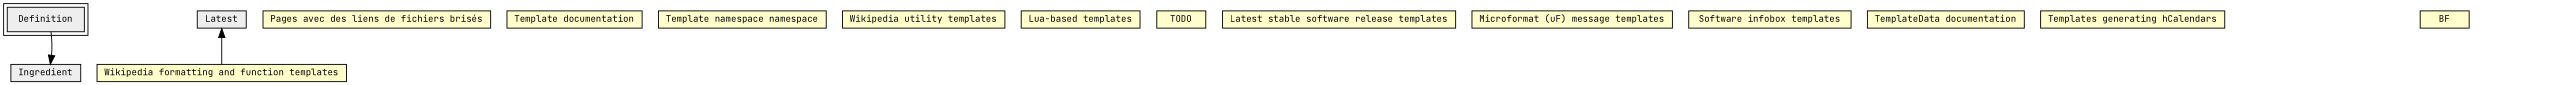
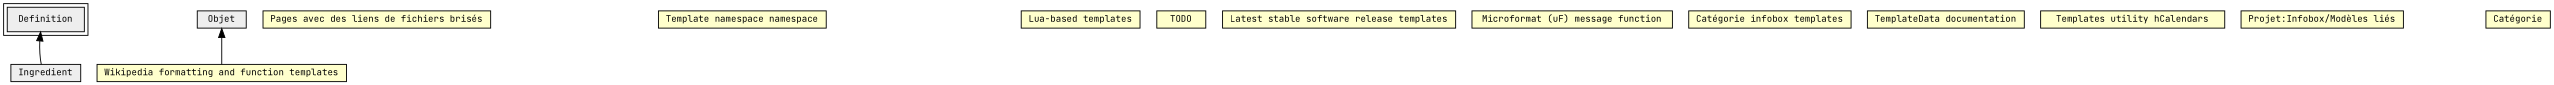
(222, 19) -> (222, 19)
(575, 19) -> none
(924, 19) -> none
(1572, 19) -> (1572, 19)
(1770, 19) -> (1770, 19)
(2133, 19) -> (2133, 19)
none -> (2322, 19)
(2445, 19) -> none
none -> (2518, 19)
(52, 44) -> (40, 53)
